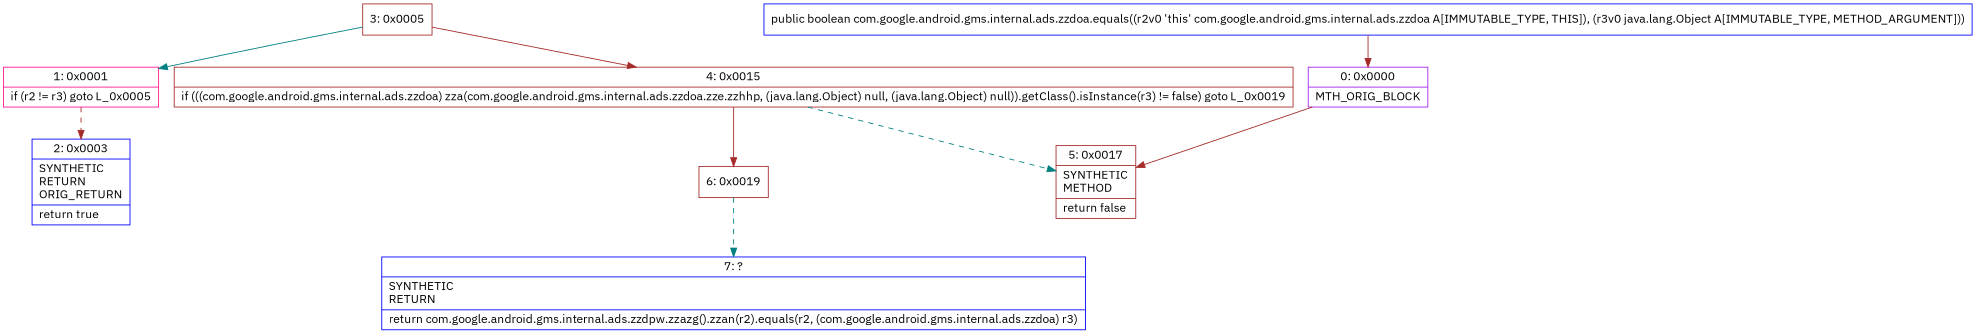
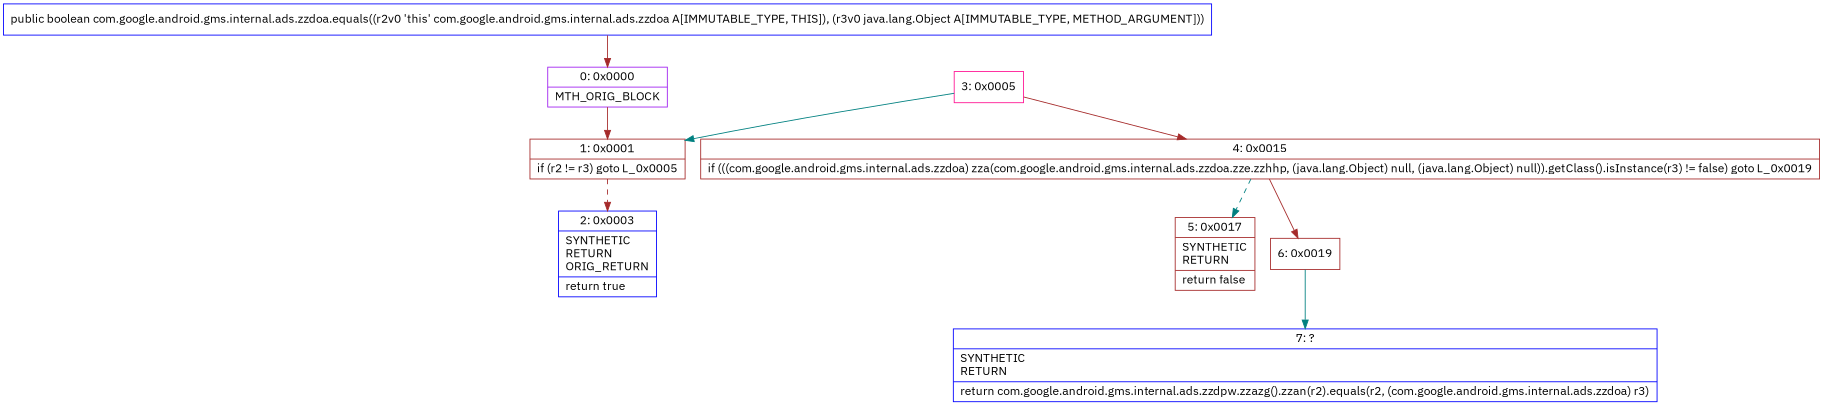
(397, 20) -> (989, 87)
(81, 87) -> (608, 159)
(1228, 136) -> (608, 119)
(1088, 188) -> (1206, 260)
(734, 223) -> (1305, 295)
